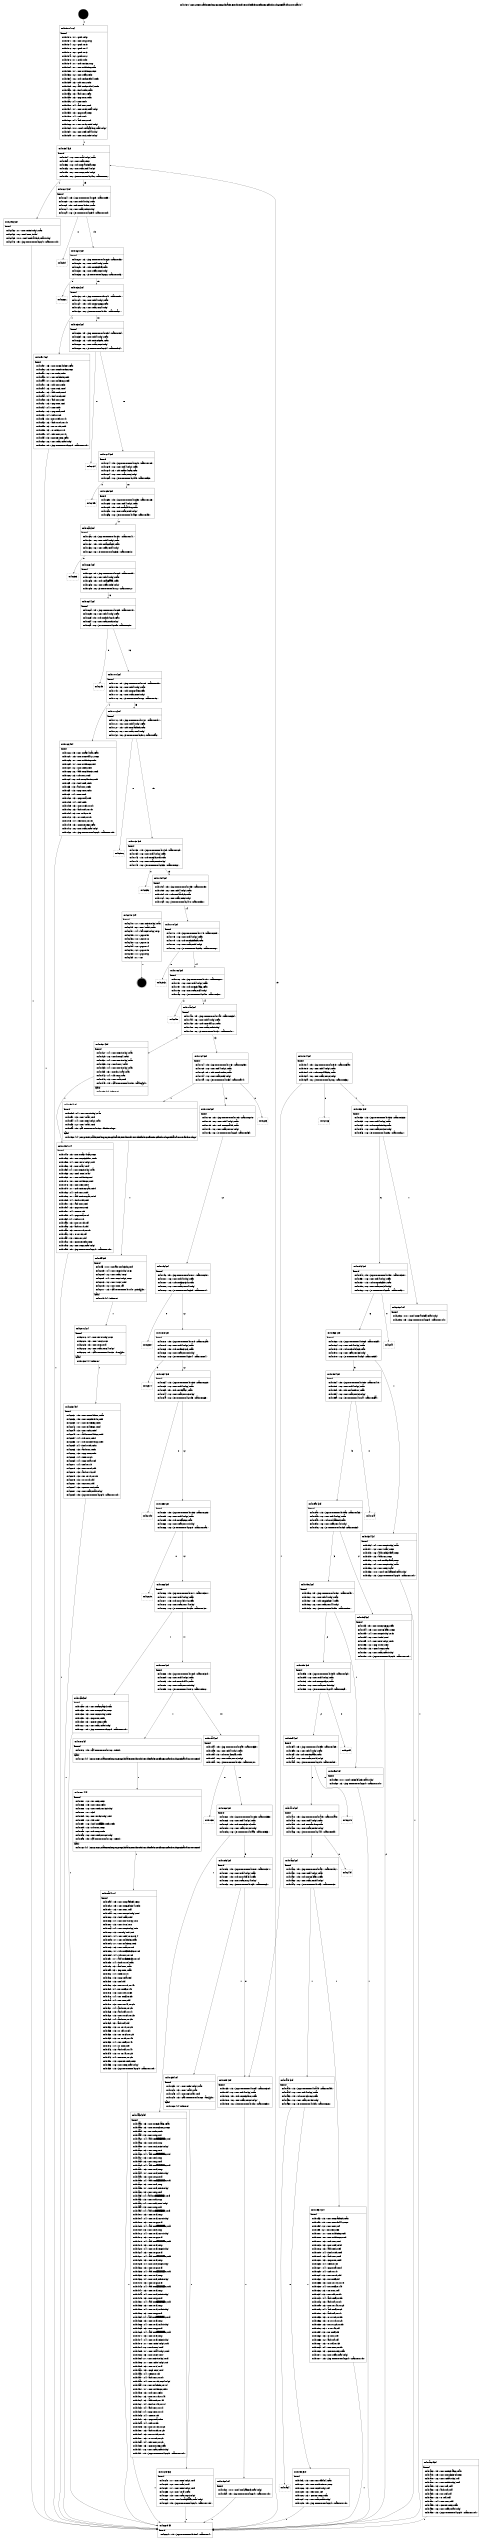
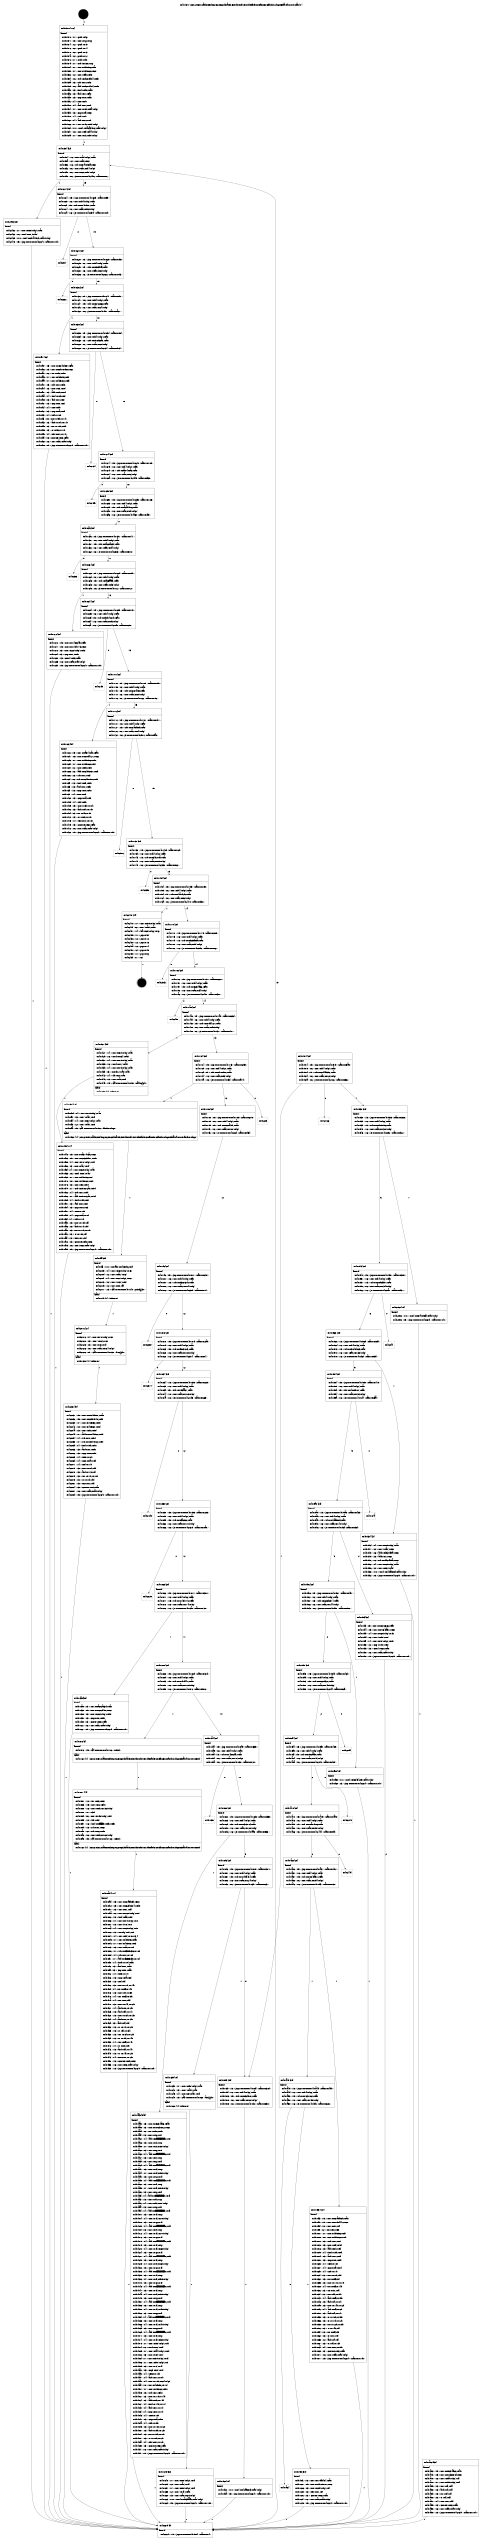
none -> (108, 558)
none -> (75, 650)
none -> (165, 909)
